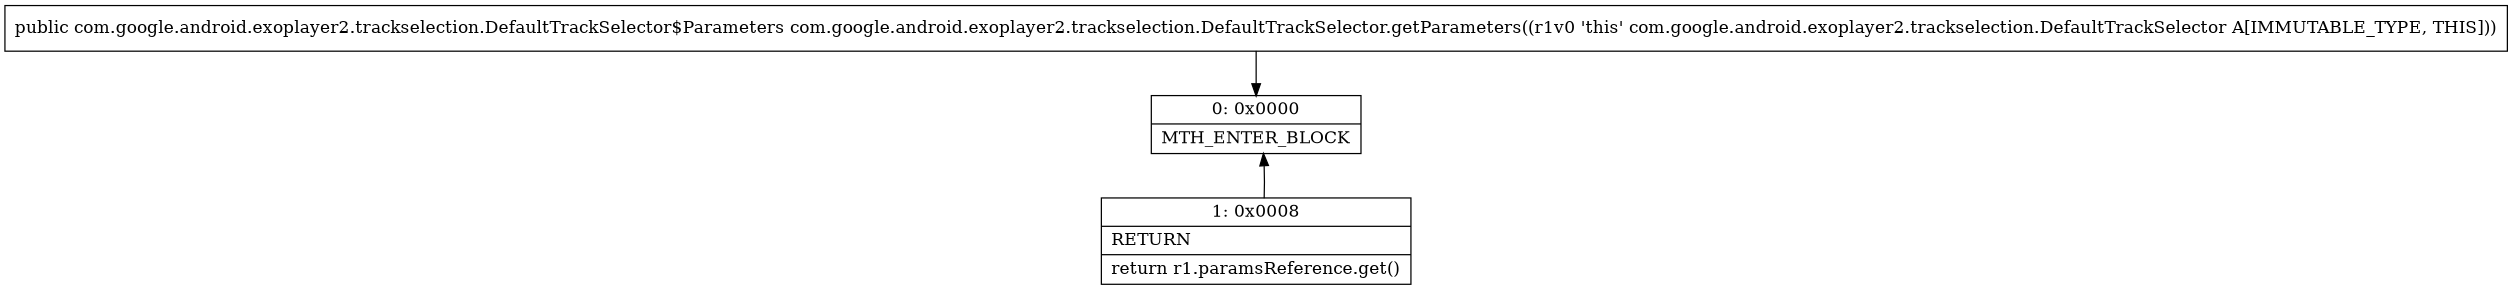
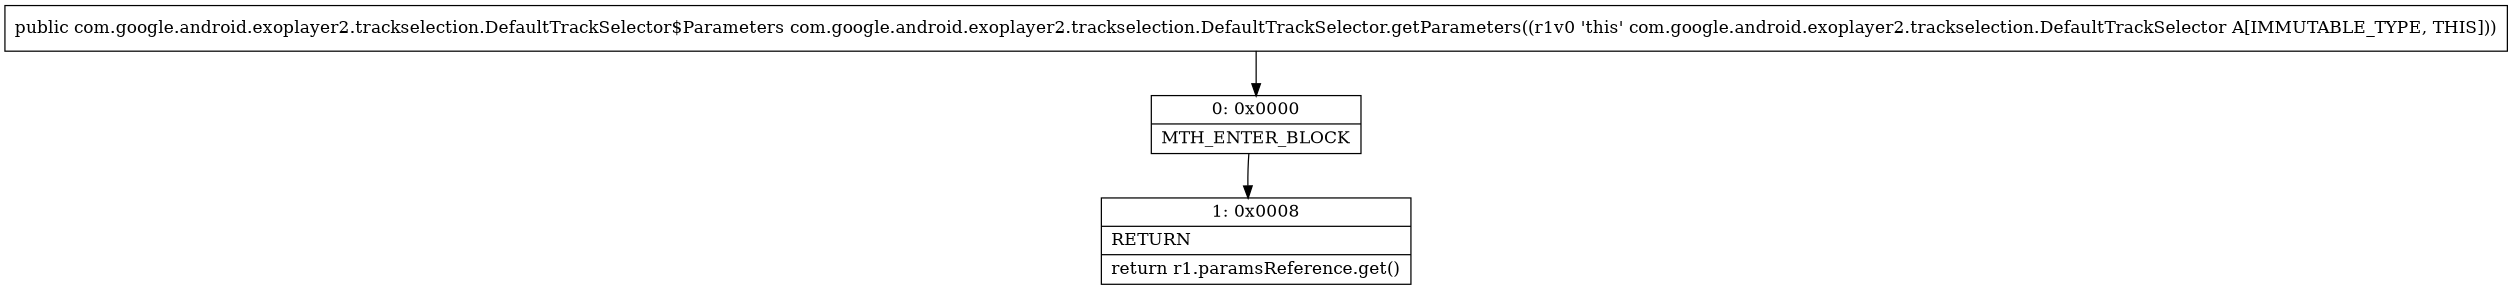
(1264, 182) -> (1248, 170)
